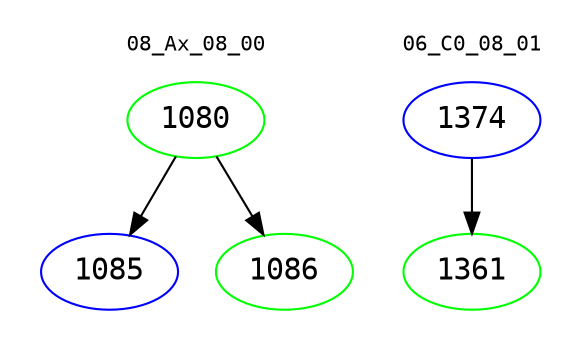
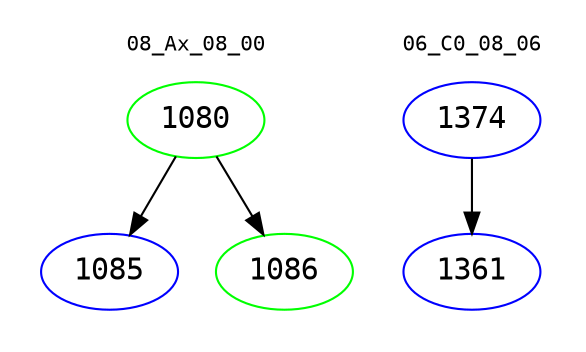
(473, 45) -> (473, 45)
(472, 272) -> (472, 272)
